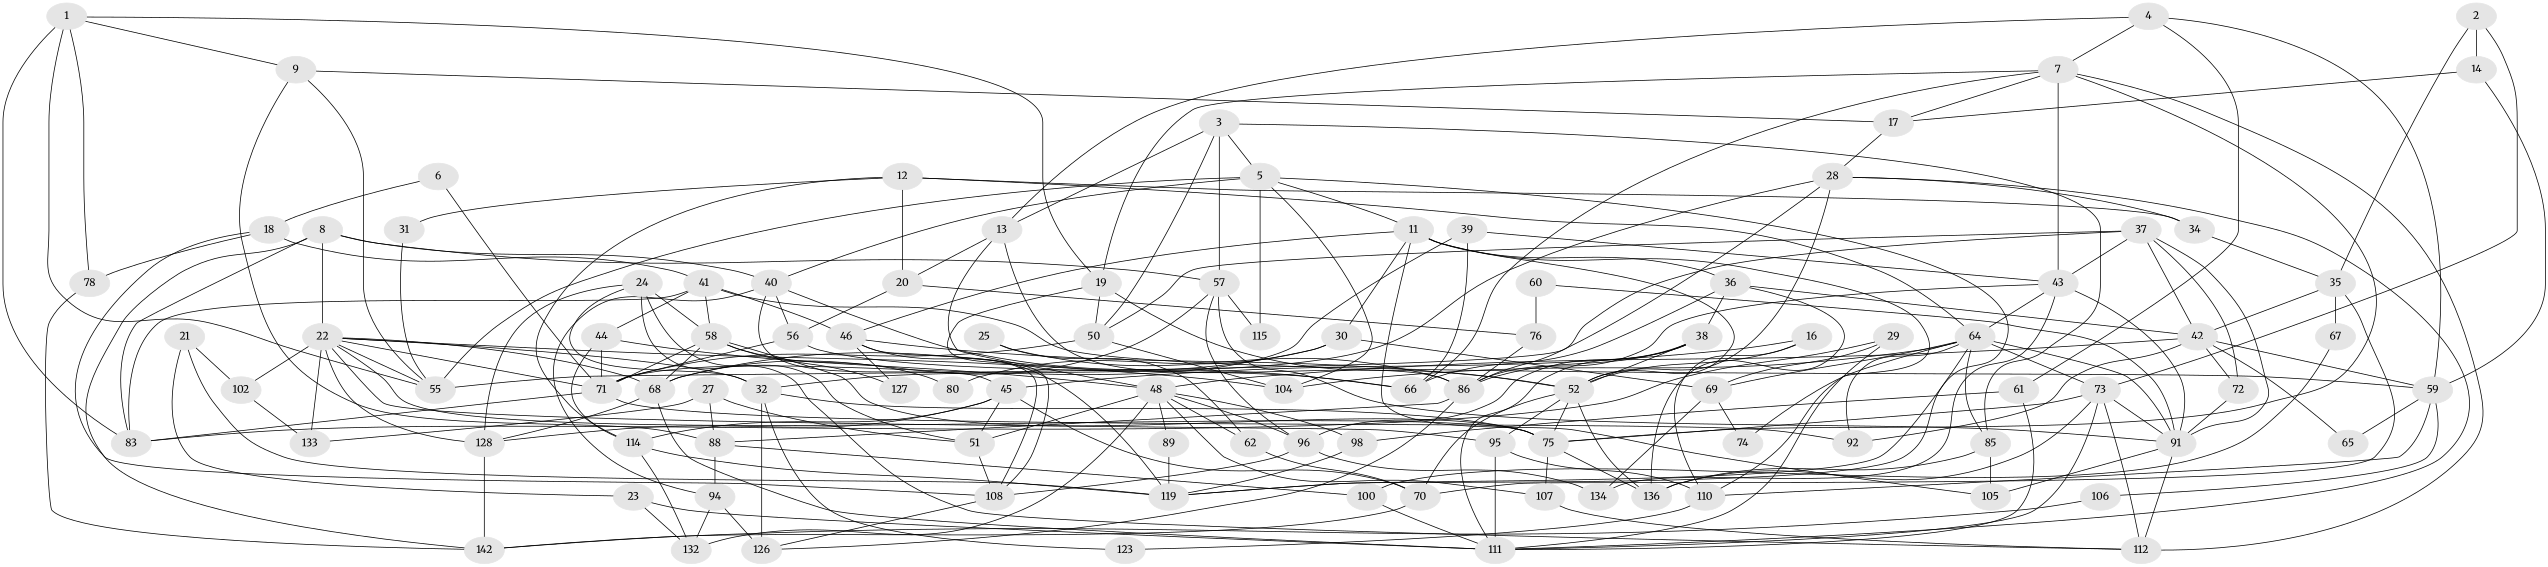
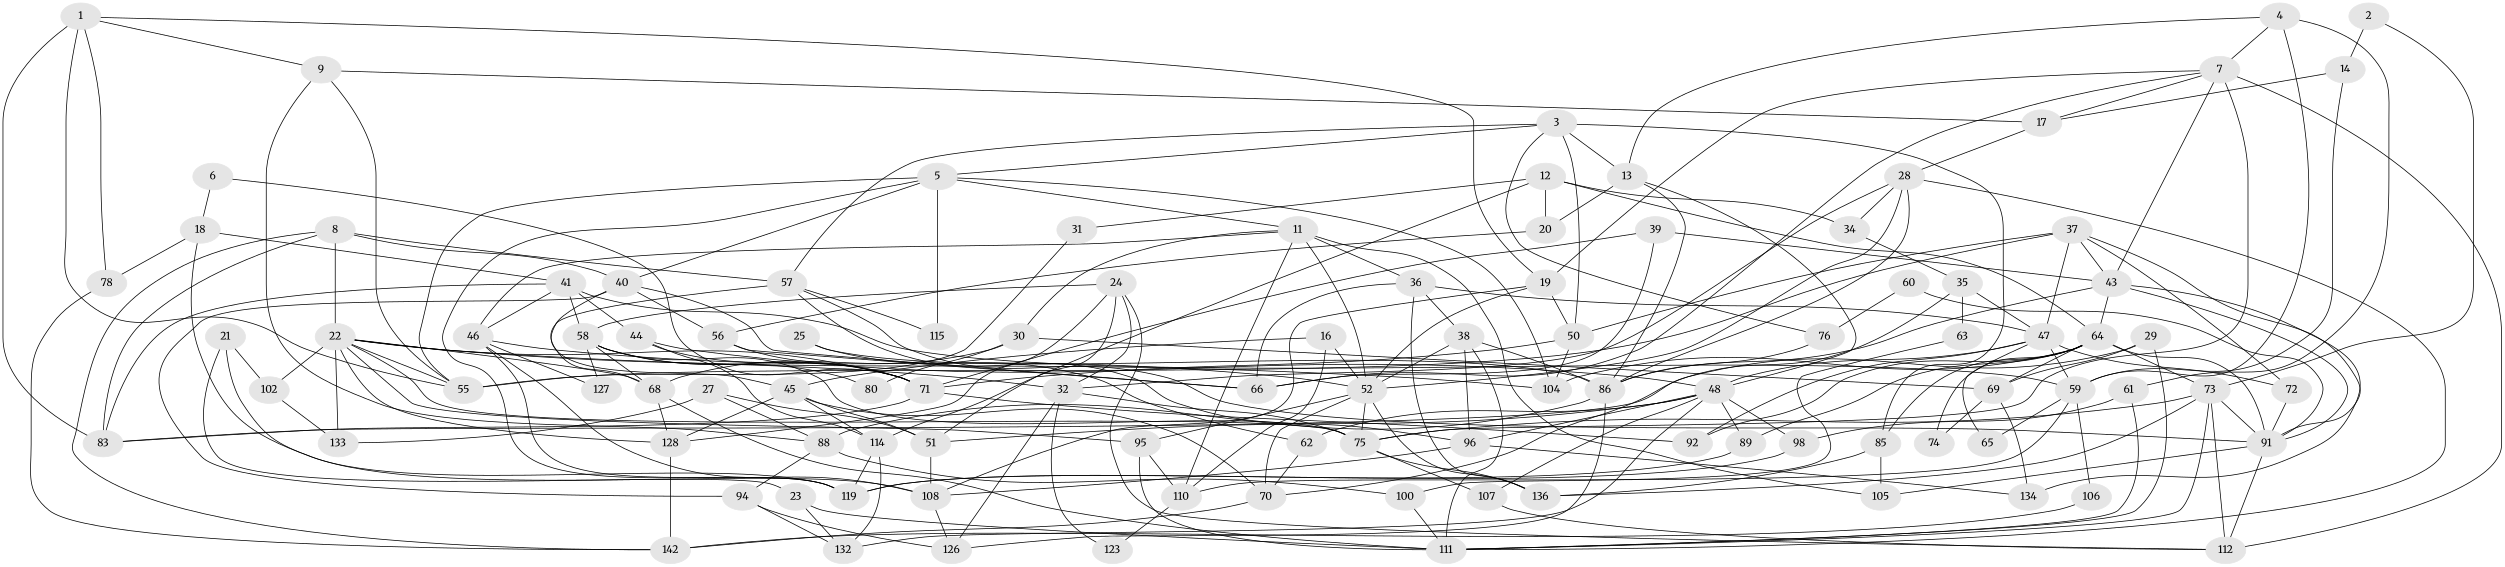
(2400, 147) -> none
(1204, 309) -> (1600, 278)
(2198, 337) -> (2044, 337)
(2336, 337) -> (1962, 337)
(1605, 479) -> (1879, 390)
